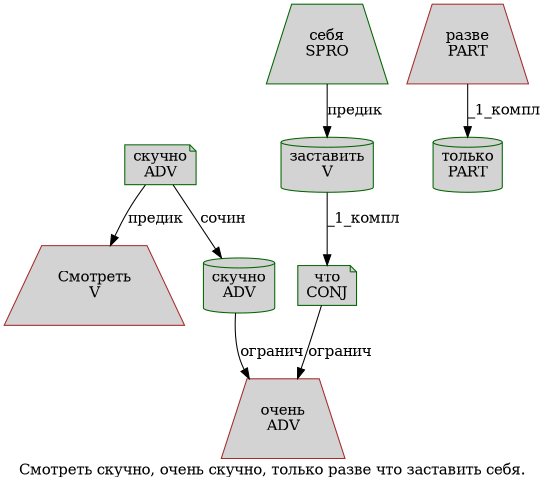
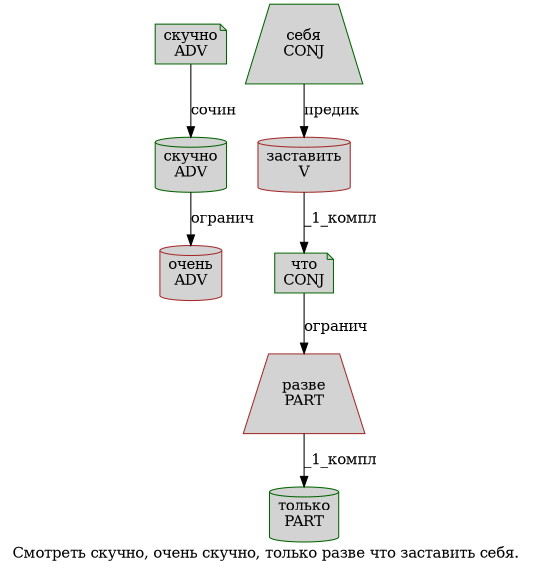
(327, 44) -> (304, 44)
(327, 165) -> (304, 165)
(94, 285) -> none
(312, 337) -> (304, 318)
(283, 419) -> (191, 273)
